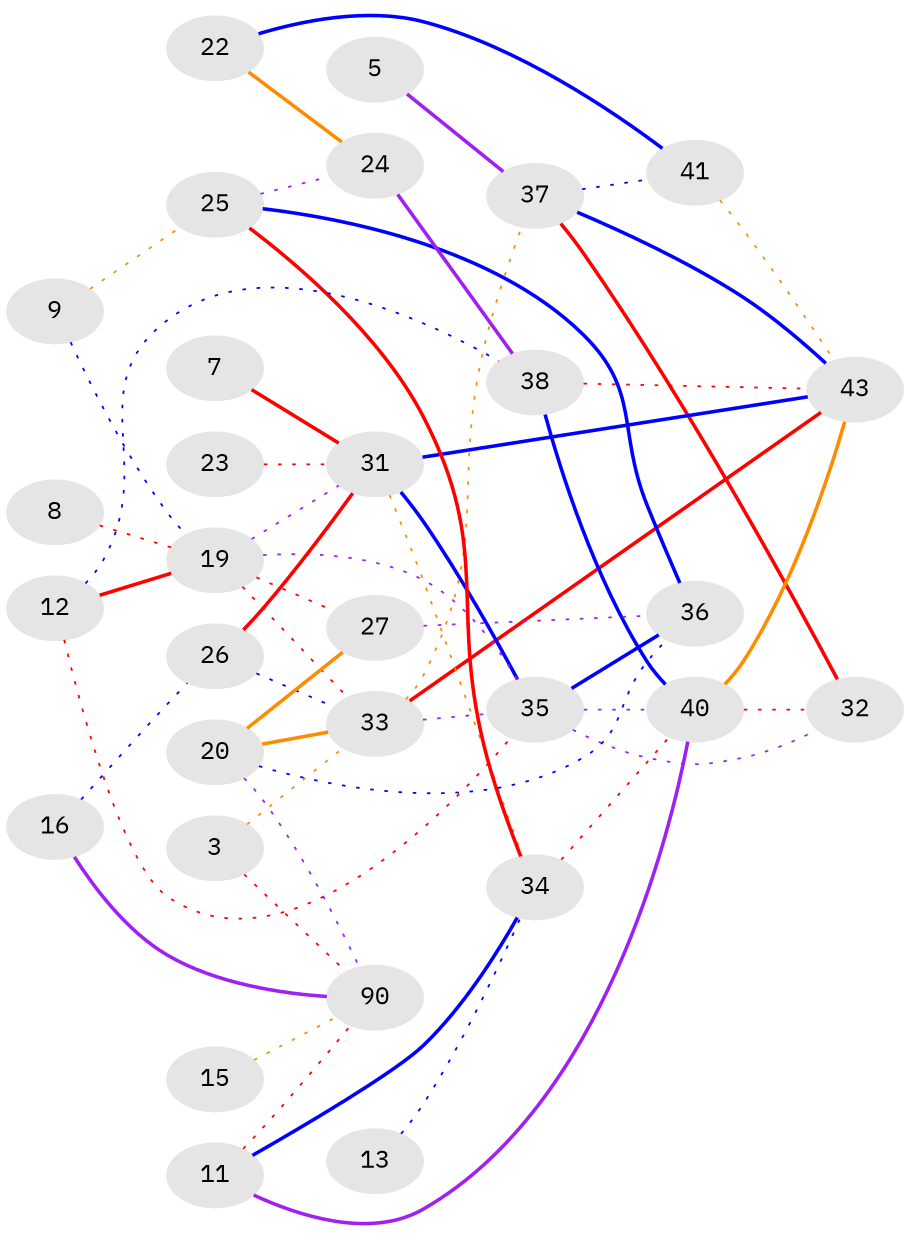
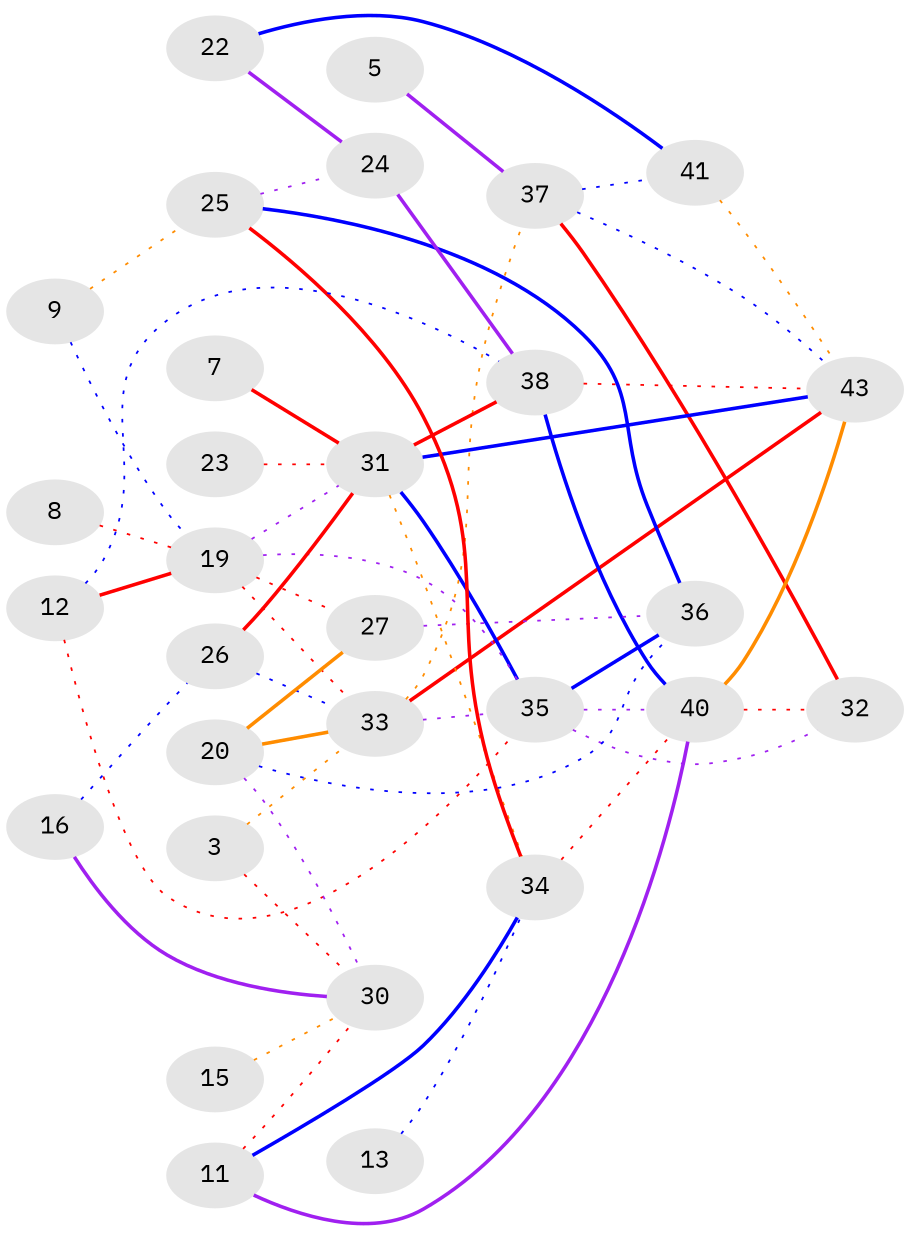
(295, 107) -> (295, 107)
(709, 276) -> (709, 276)
none -> (455, 423)
(375, 998) -> (375, 998)
